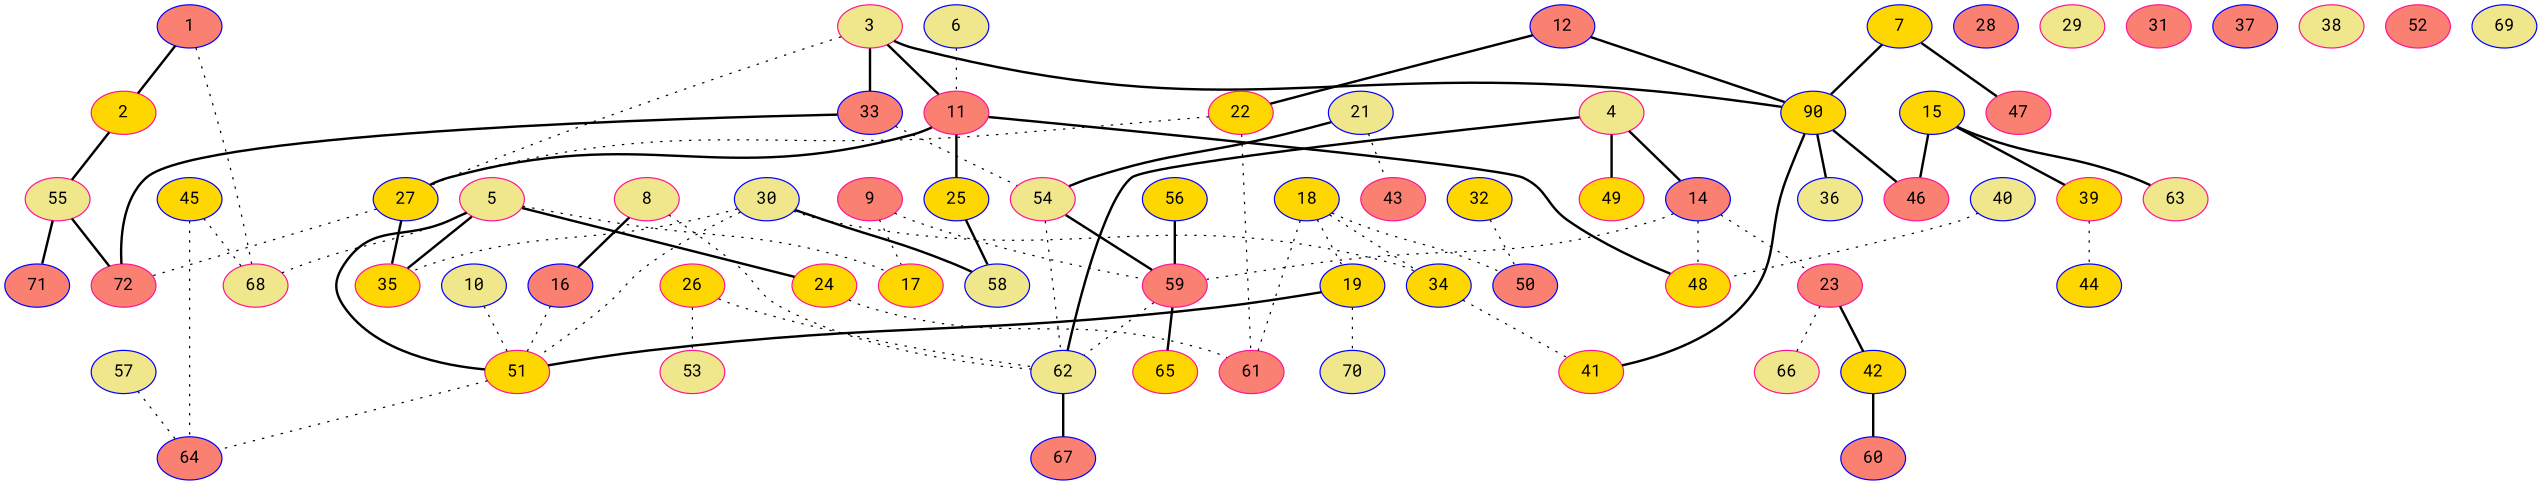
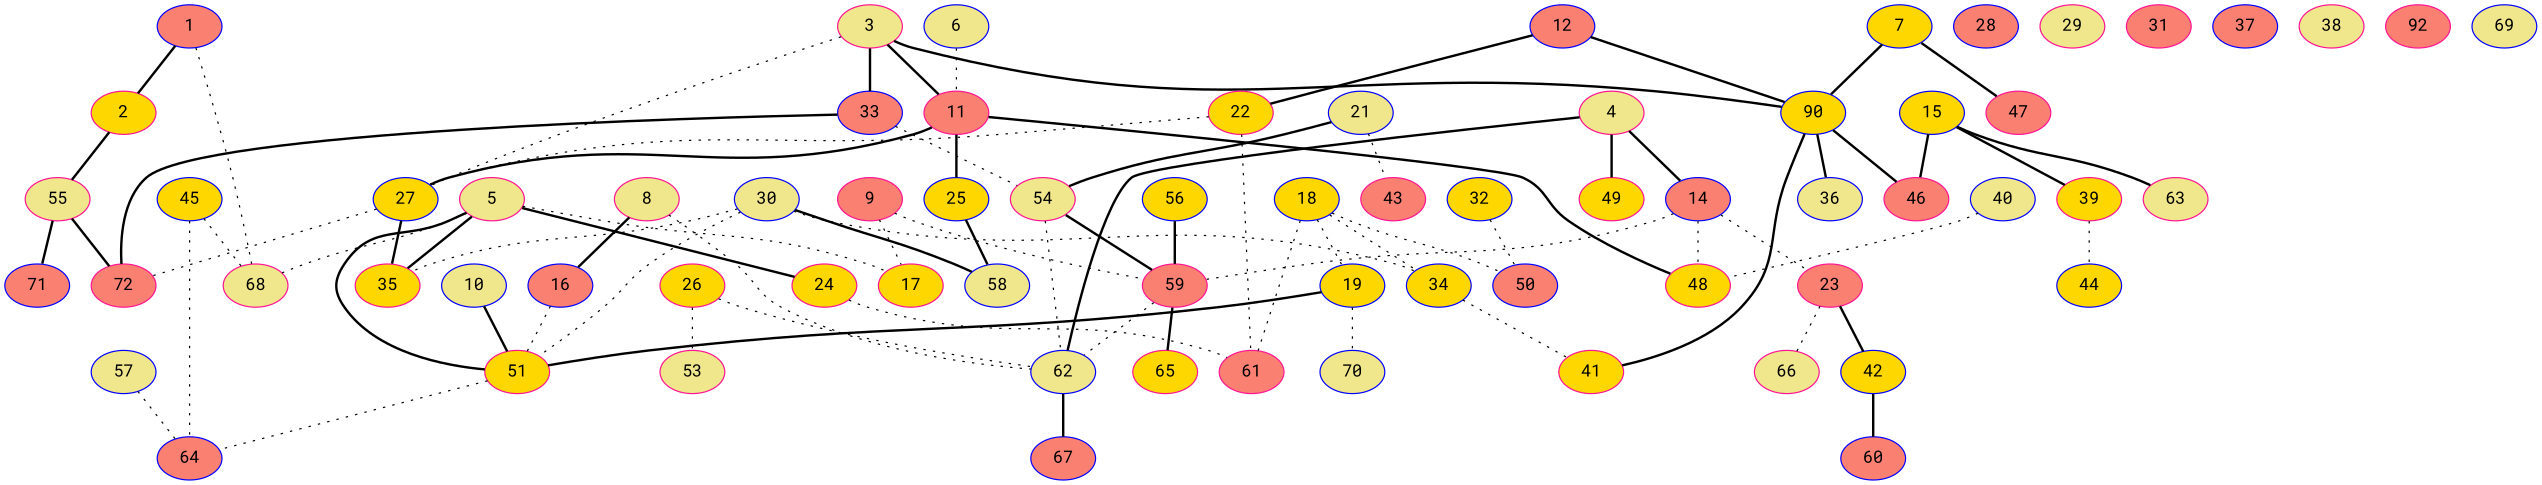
(2418, 26) -> (2418, 26)
(496, 329) -> (496, 329)
